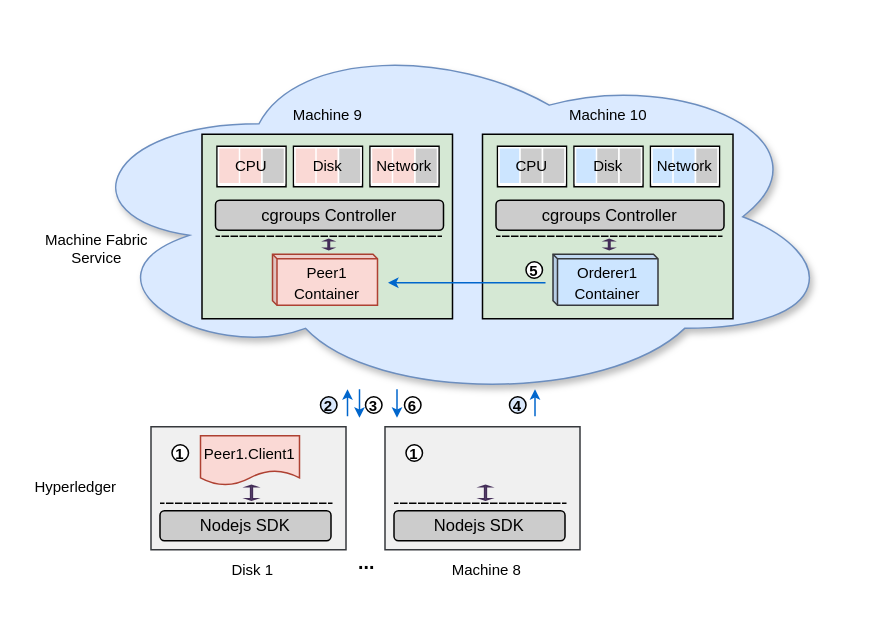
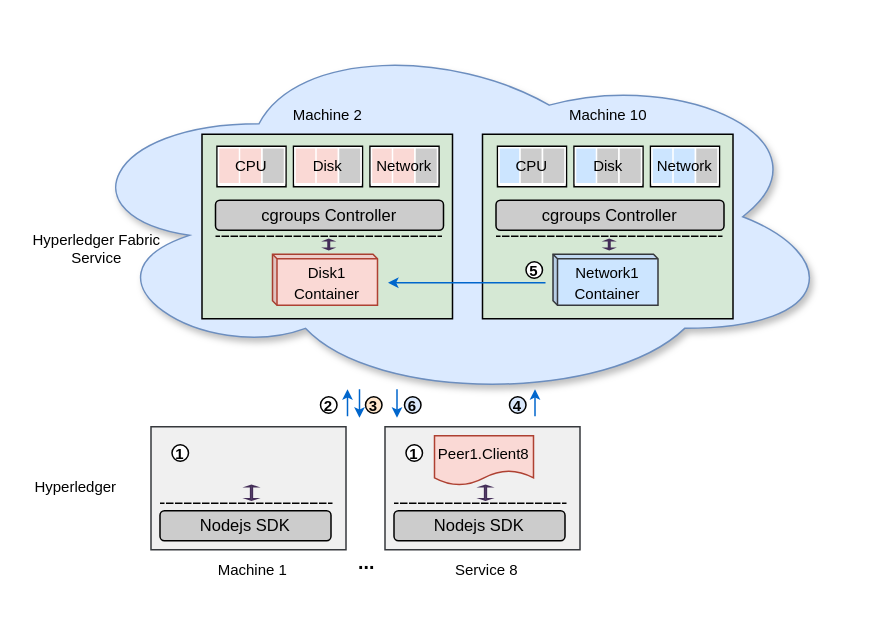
(328, 115) -> (328, 115)
(97, 248) -> (97, 248)
(327, 283) -> (327, 283)
(608, 283) -> (608, 283)
(329, 405) -> (329, 405)
(374, 405) -> (374, 405)
(413, 405) -> (413, 405)
(250, 461) -> none
none -> (484, 461)
(253, 569) -> (253, 569)
(487, 569) -> (487, 569)
